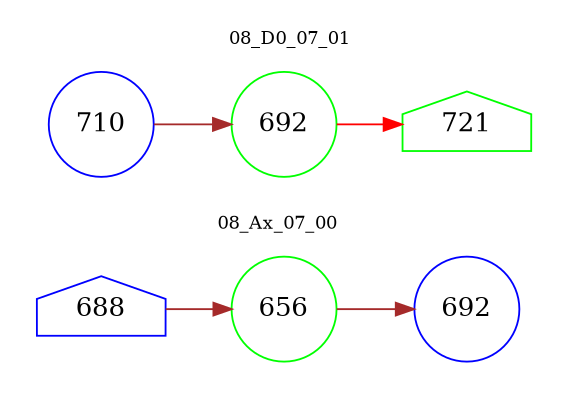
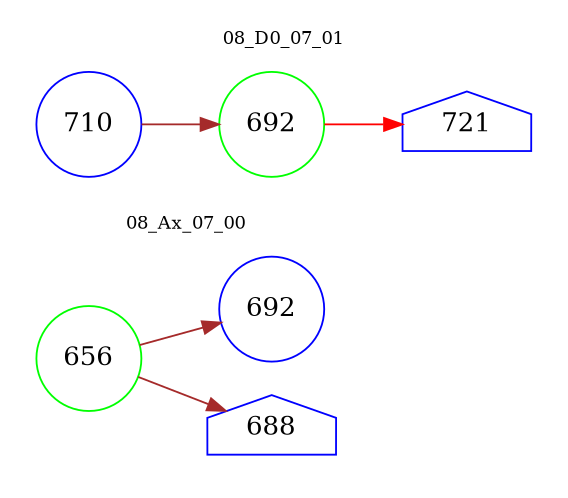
(467, 124) -> (467, 124)
(189, 309) -> (173, 391)
